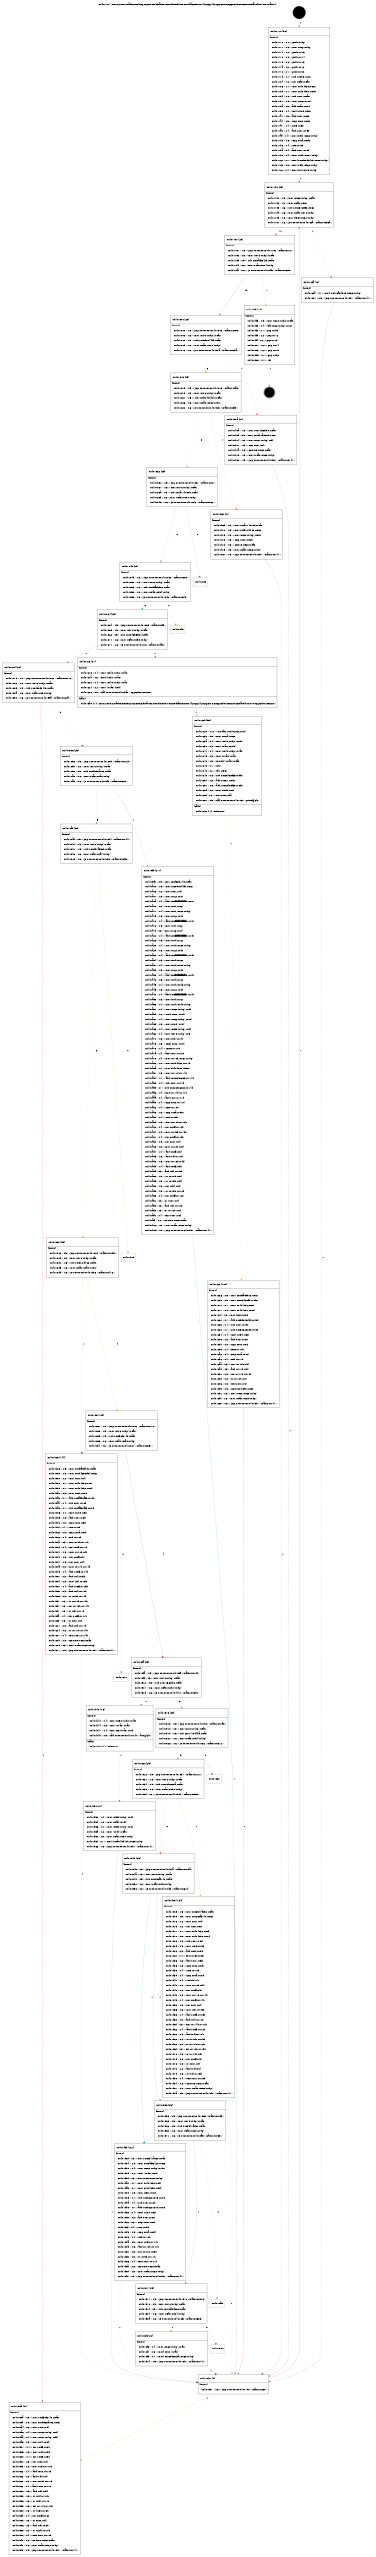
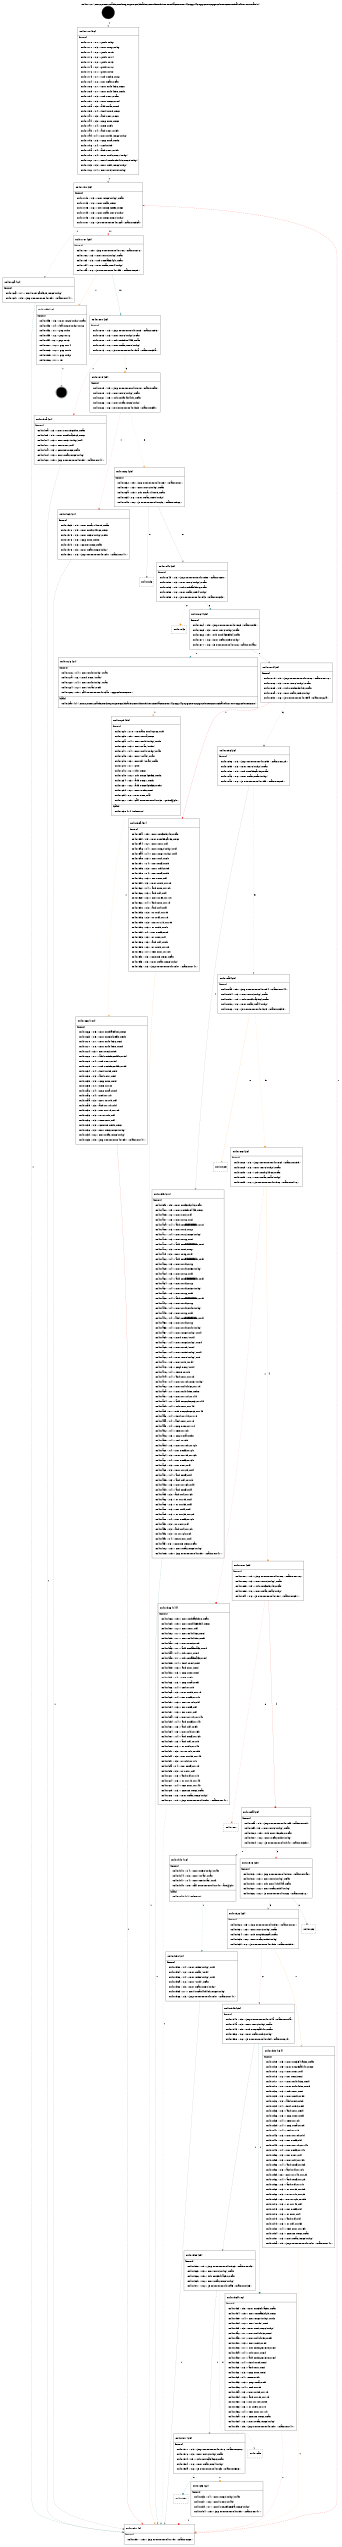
(148, 2427) -> (150, 1747)
